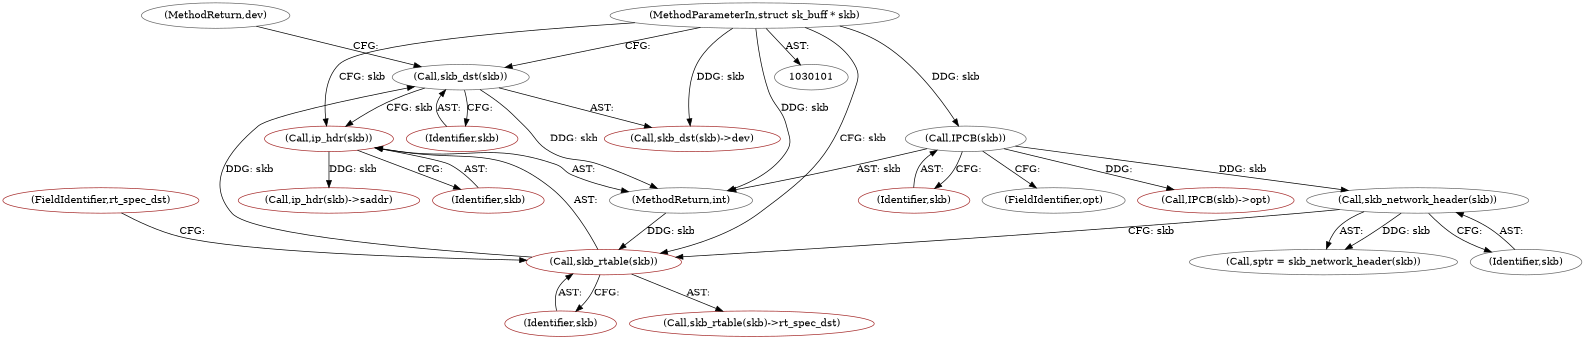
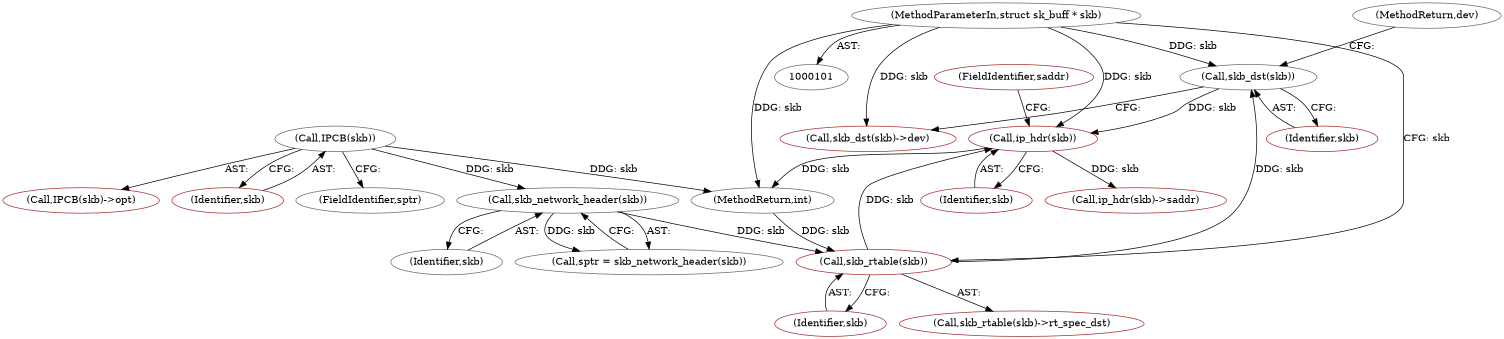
(640, 46) -> (1193, 46)
(906, 62) -> none
(362, 77) -> (1128, 77)
(811, 77) -> (811, 77)
none -> (1014, 77)
(410, 108) -> (1212, 108)
(604, 108) -> (1130, 108)
(556, 154) -> none
(585, 170) -> (826, 170)
(879, 170) -> (614, 170)
(1121, 170) -> (238, 170)
(101, 200) -> none
(588, 200) -> (890, 200)
(1054, 200) -> (370, 200)
(1151, 231) -> (761, 231)
none -> (607, 235)
